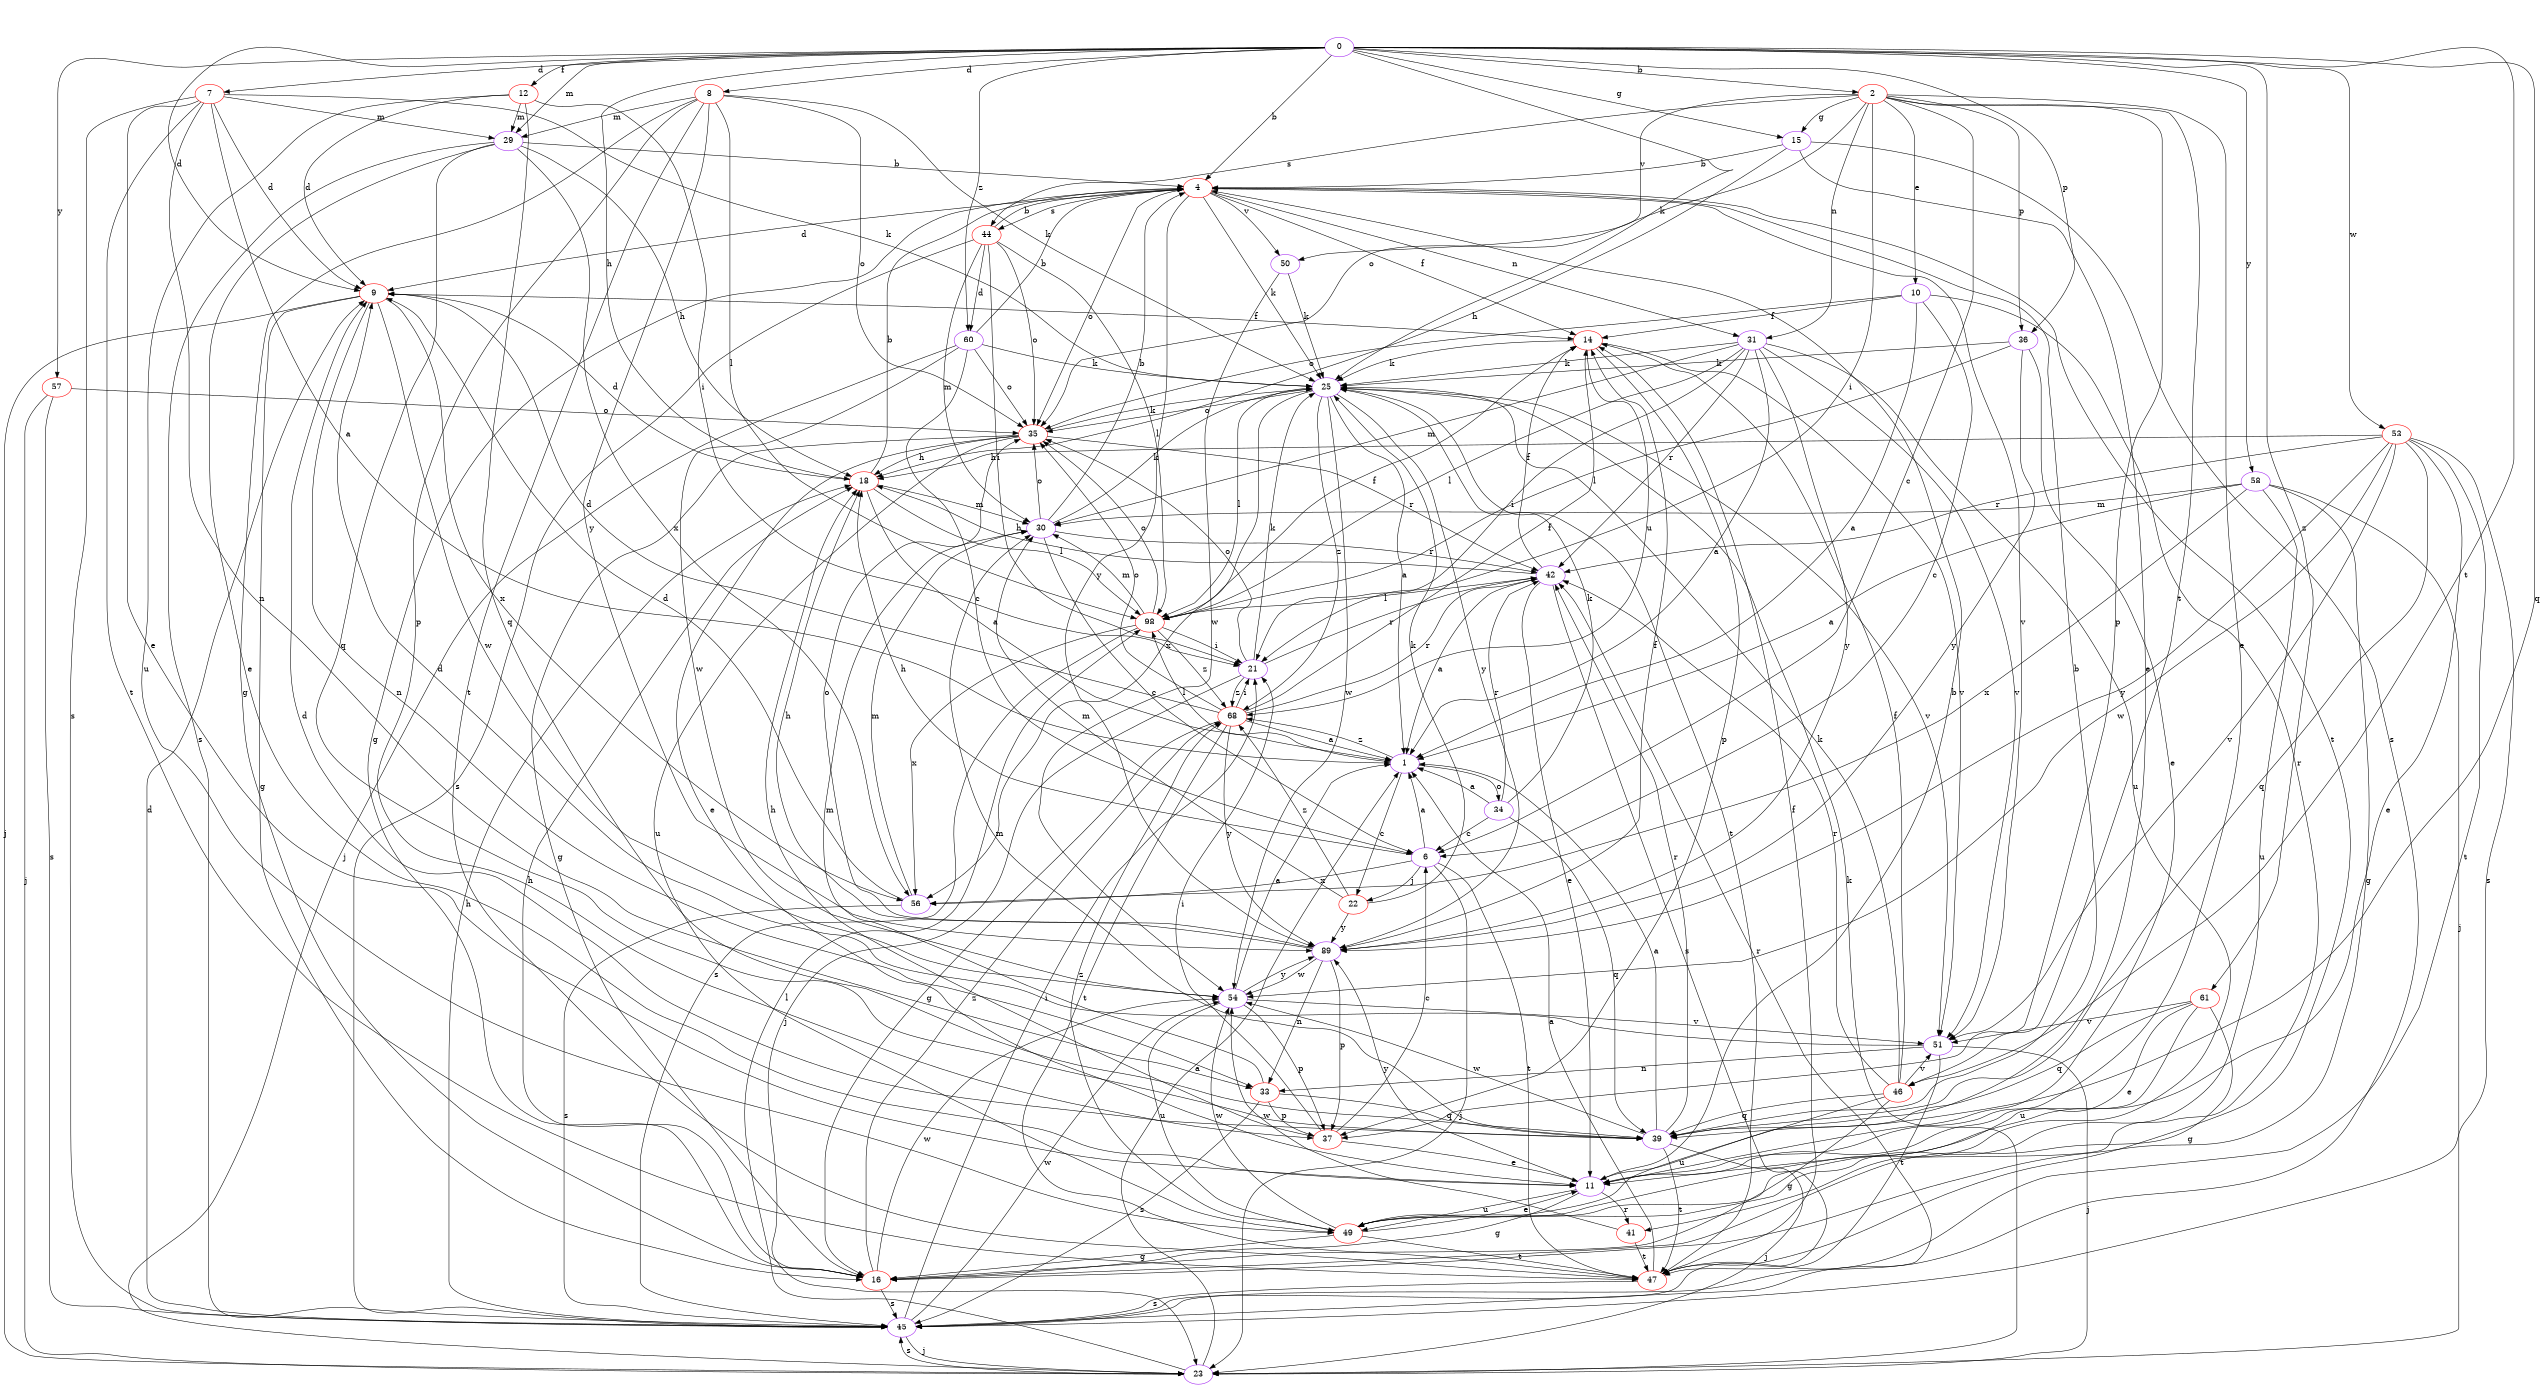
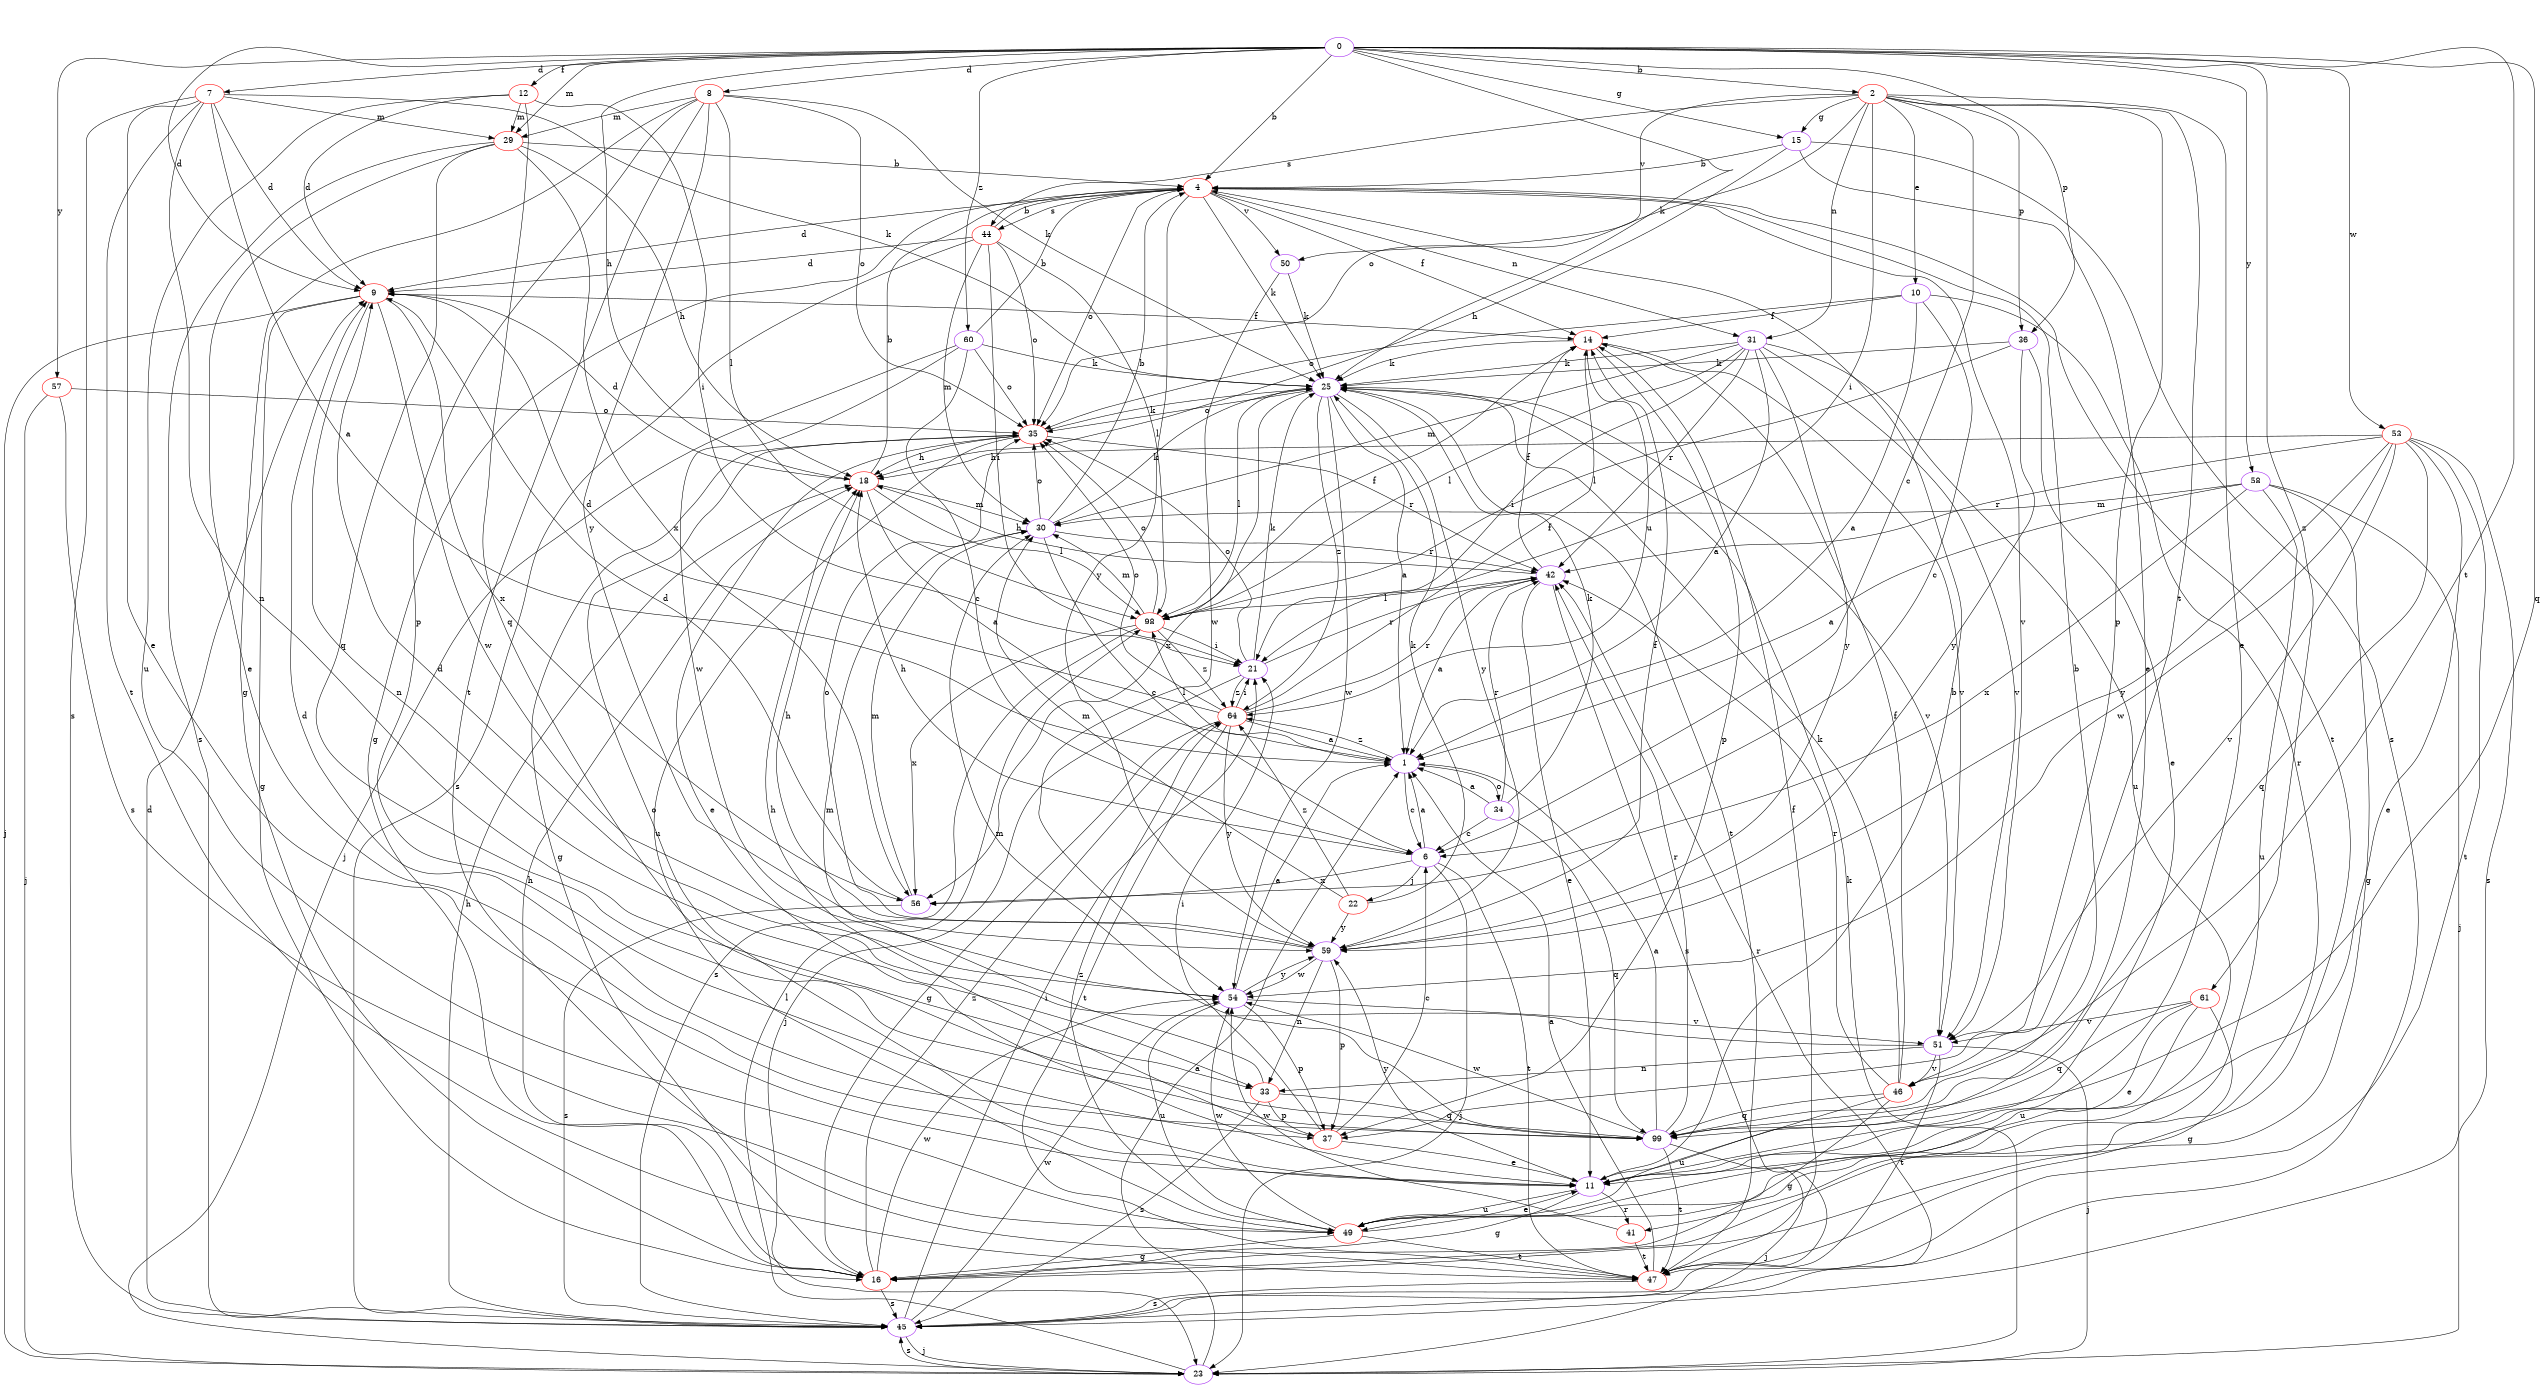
(508, 141) -> (508, 141)
(978, 285) -> (683, 267)
(1232, 716) -> (1232, 716)
(1380, 831) -> (1408, 809)
(1326, 951) -> (1326, 951)
none -> (783, 975)
(1916, 1071) -> (1928, 1072)
(1657, 1139) -> (1657, 1139)
(50, 1262) -> (528, 1074)
